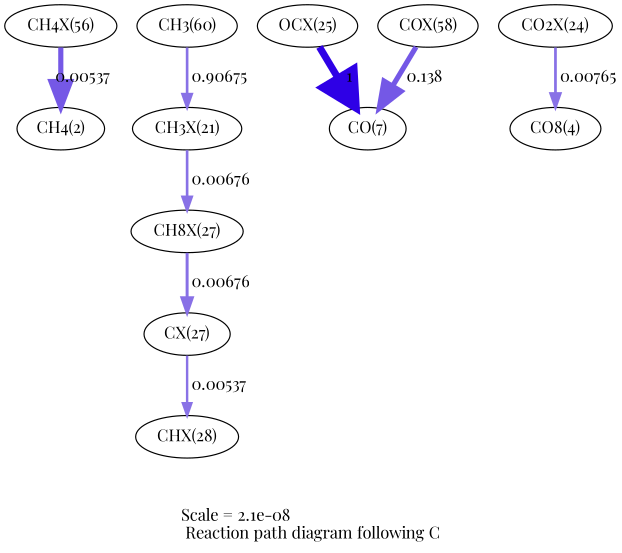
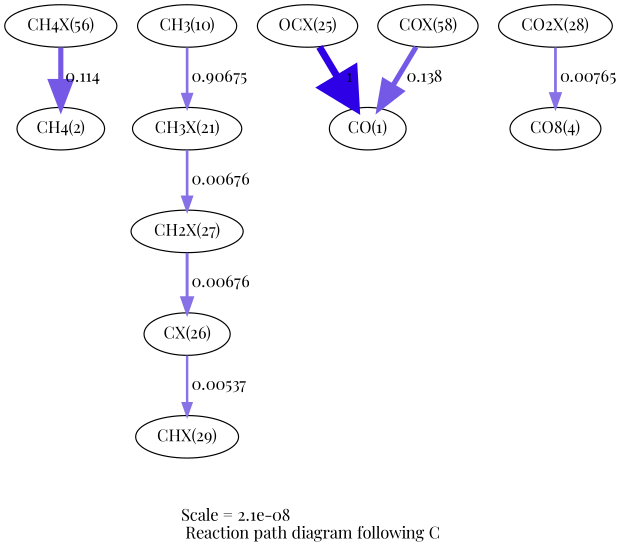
(187, 26) -> (187, 26)
(555, 26) -> (555, 26)
(81, 77) -> (81, 77)
(368, 129) -> (368, 129)
(187, 231) -> (187, 231)
(187, 334) -> (187, 334)
(187, 437) -> (187, 437)
